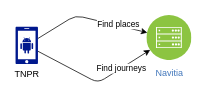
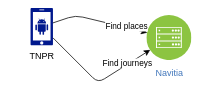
(27, 45) -> (42, 27)
